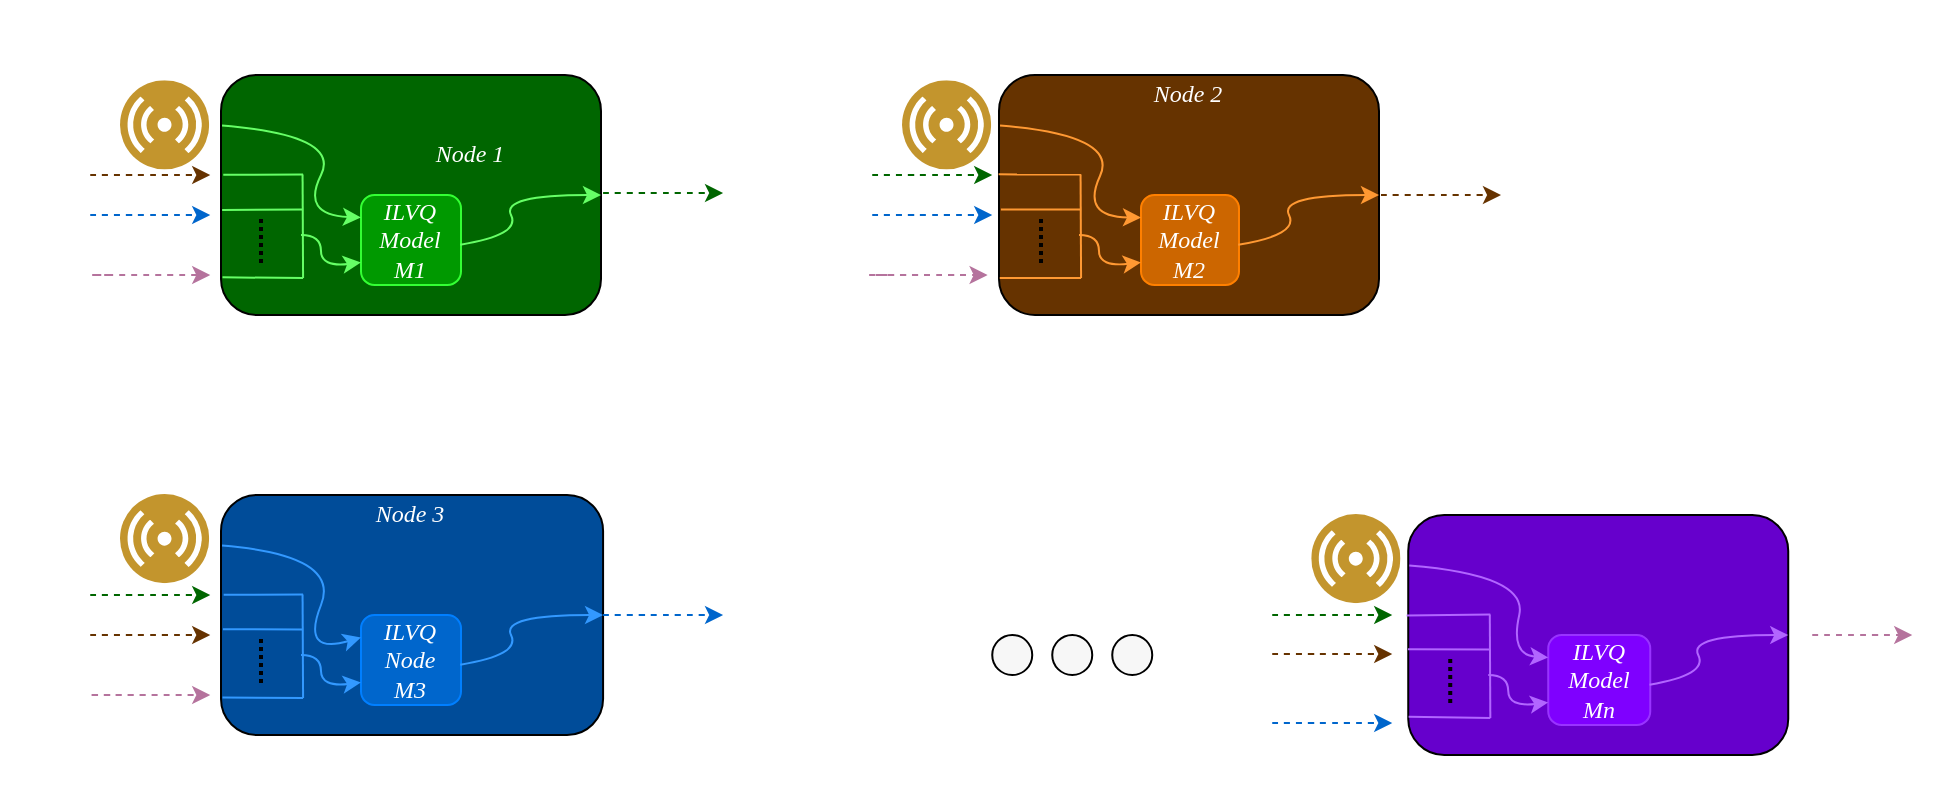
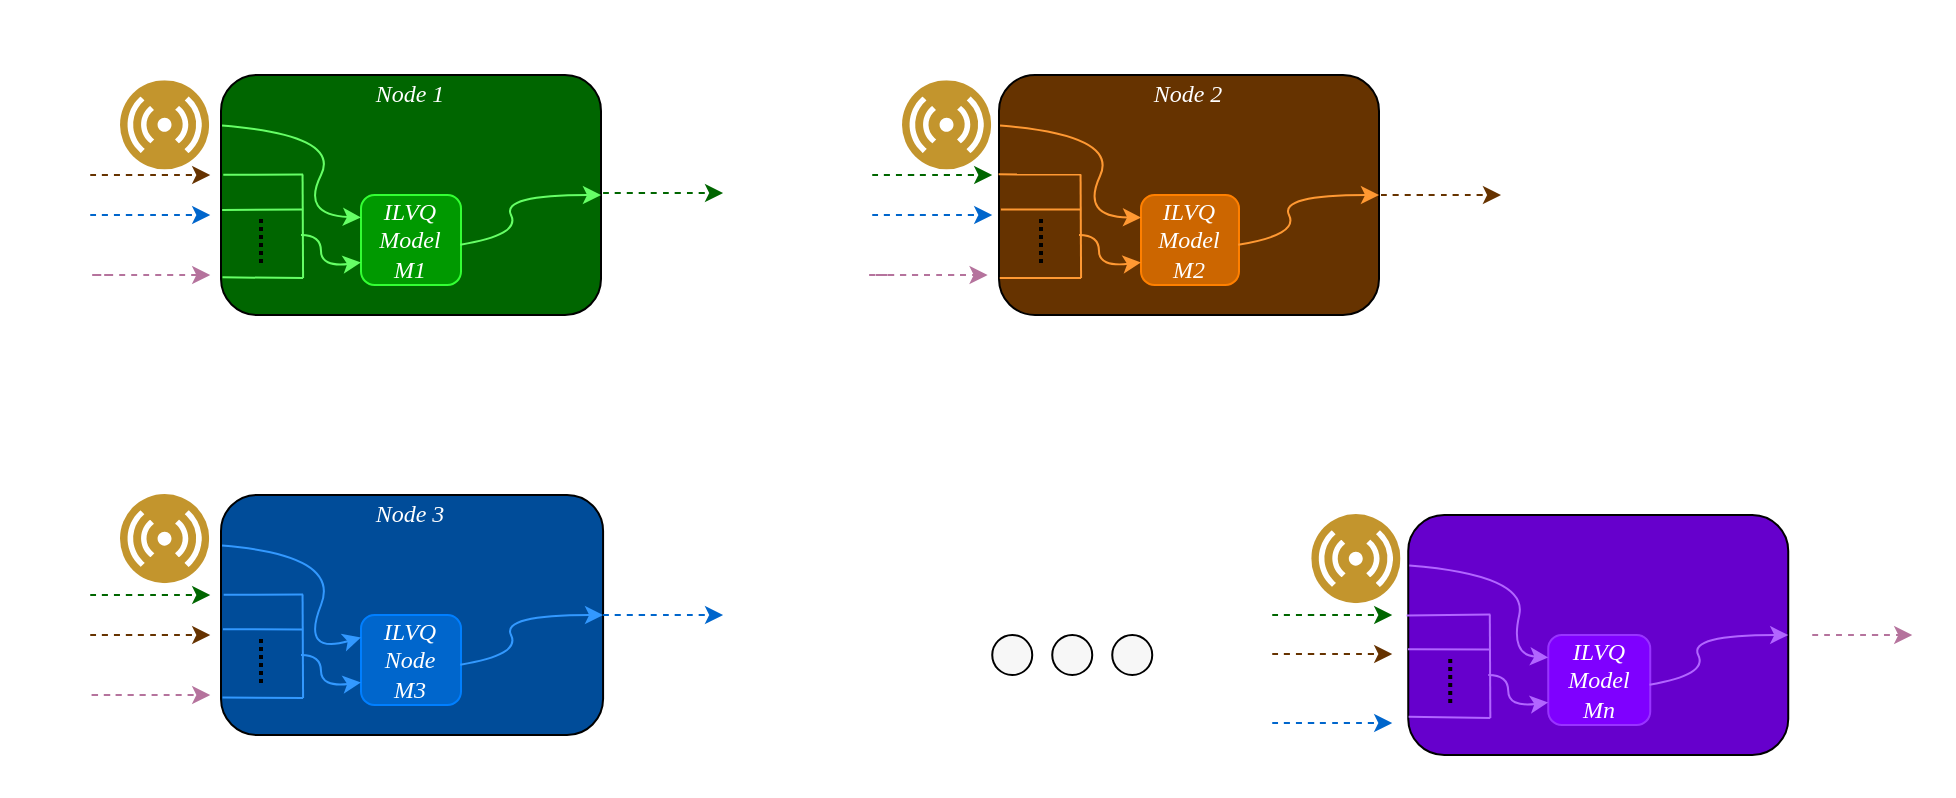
(471, 155) -> (411, 95)
